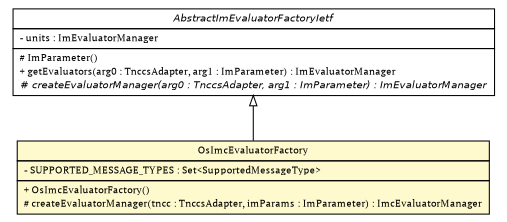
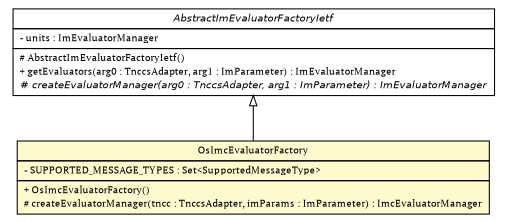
(59, 58) -> (102, 58)
